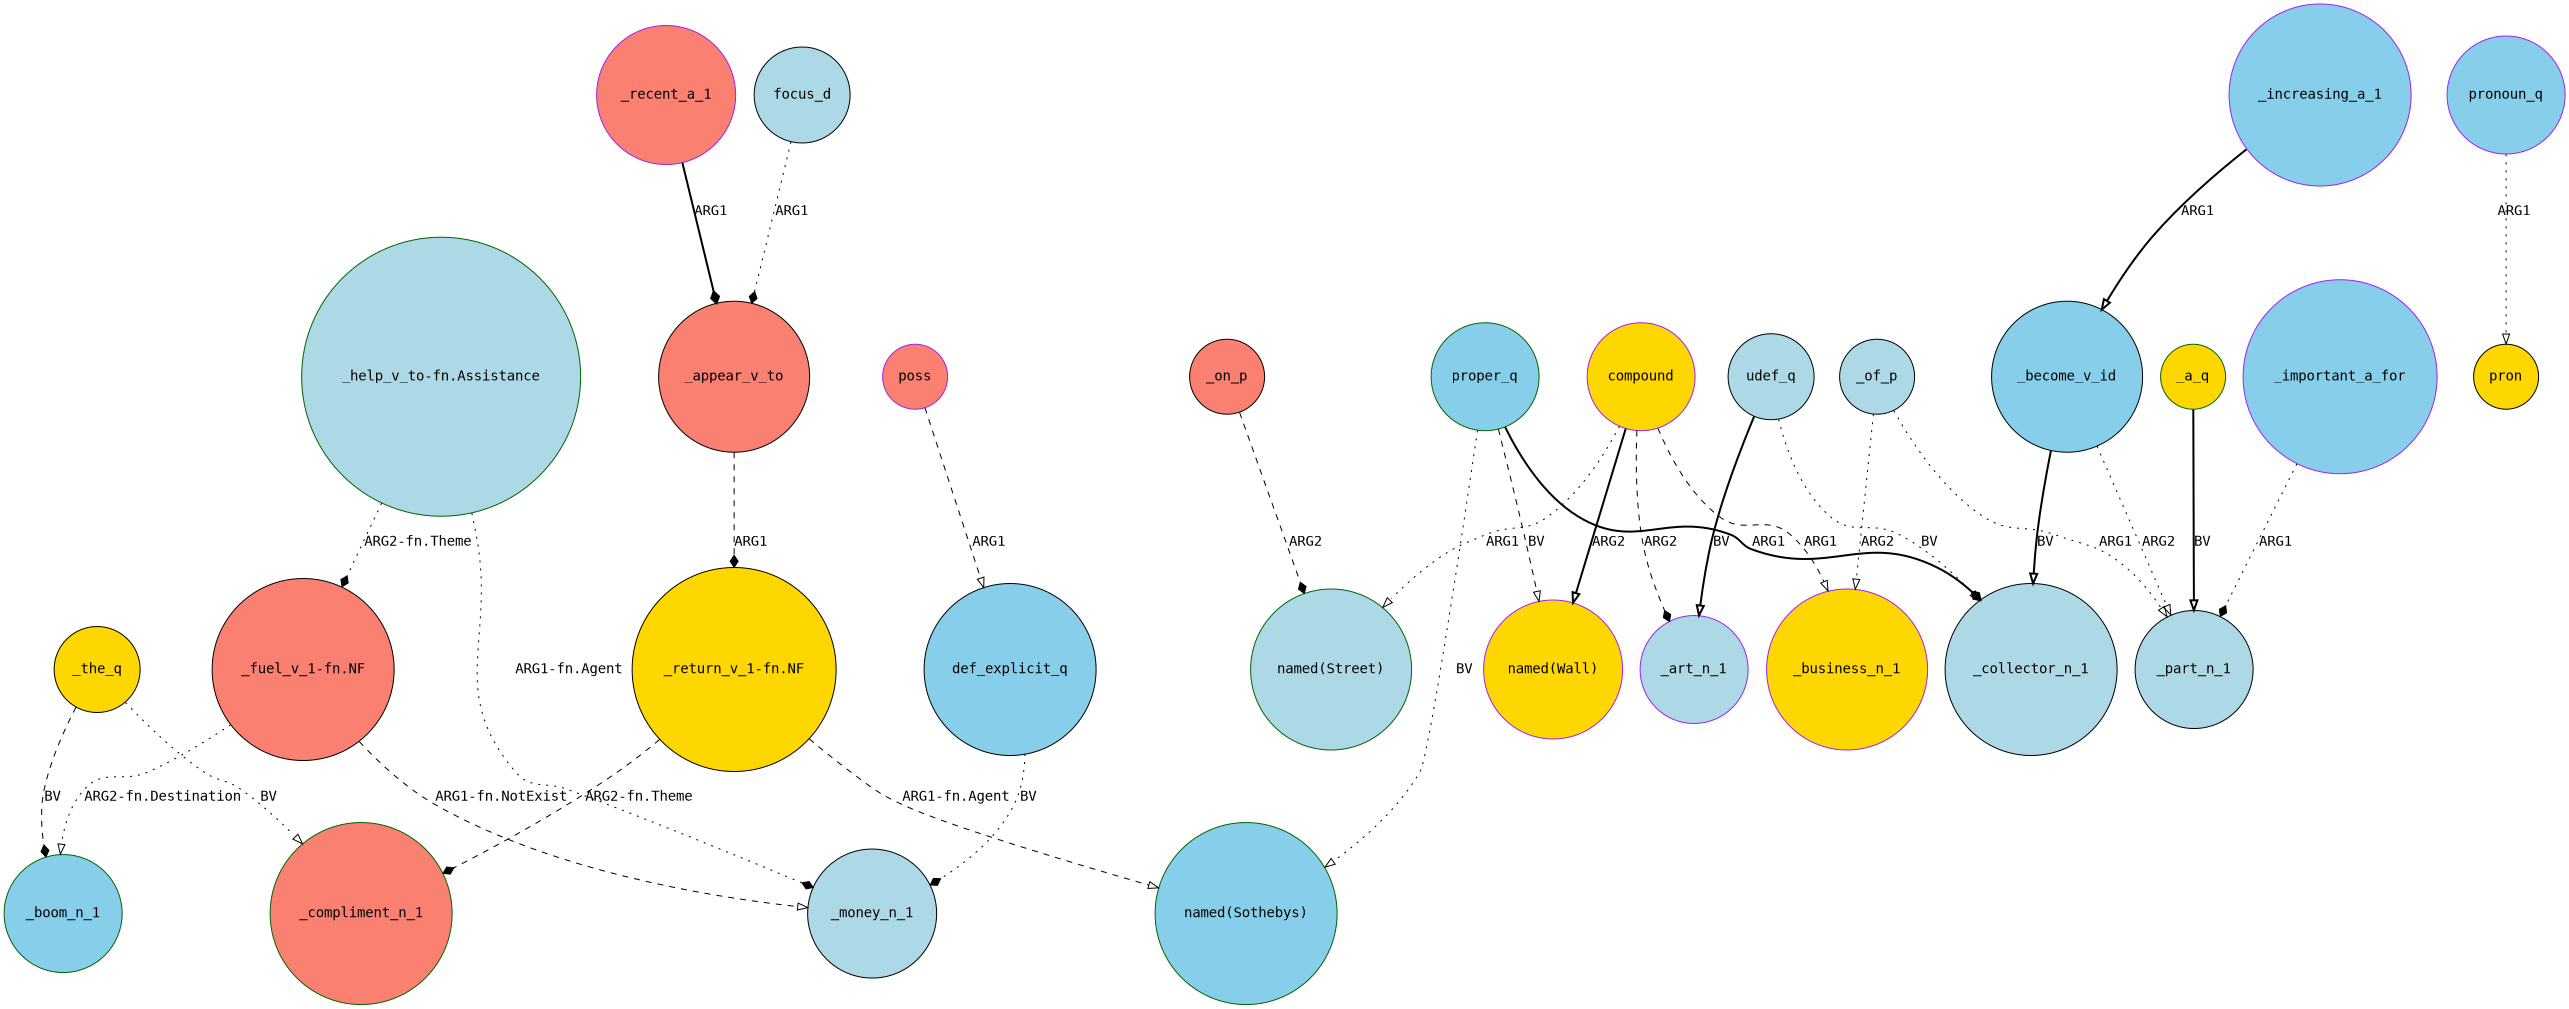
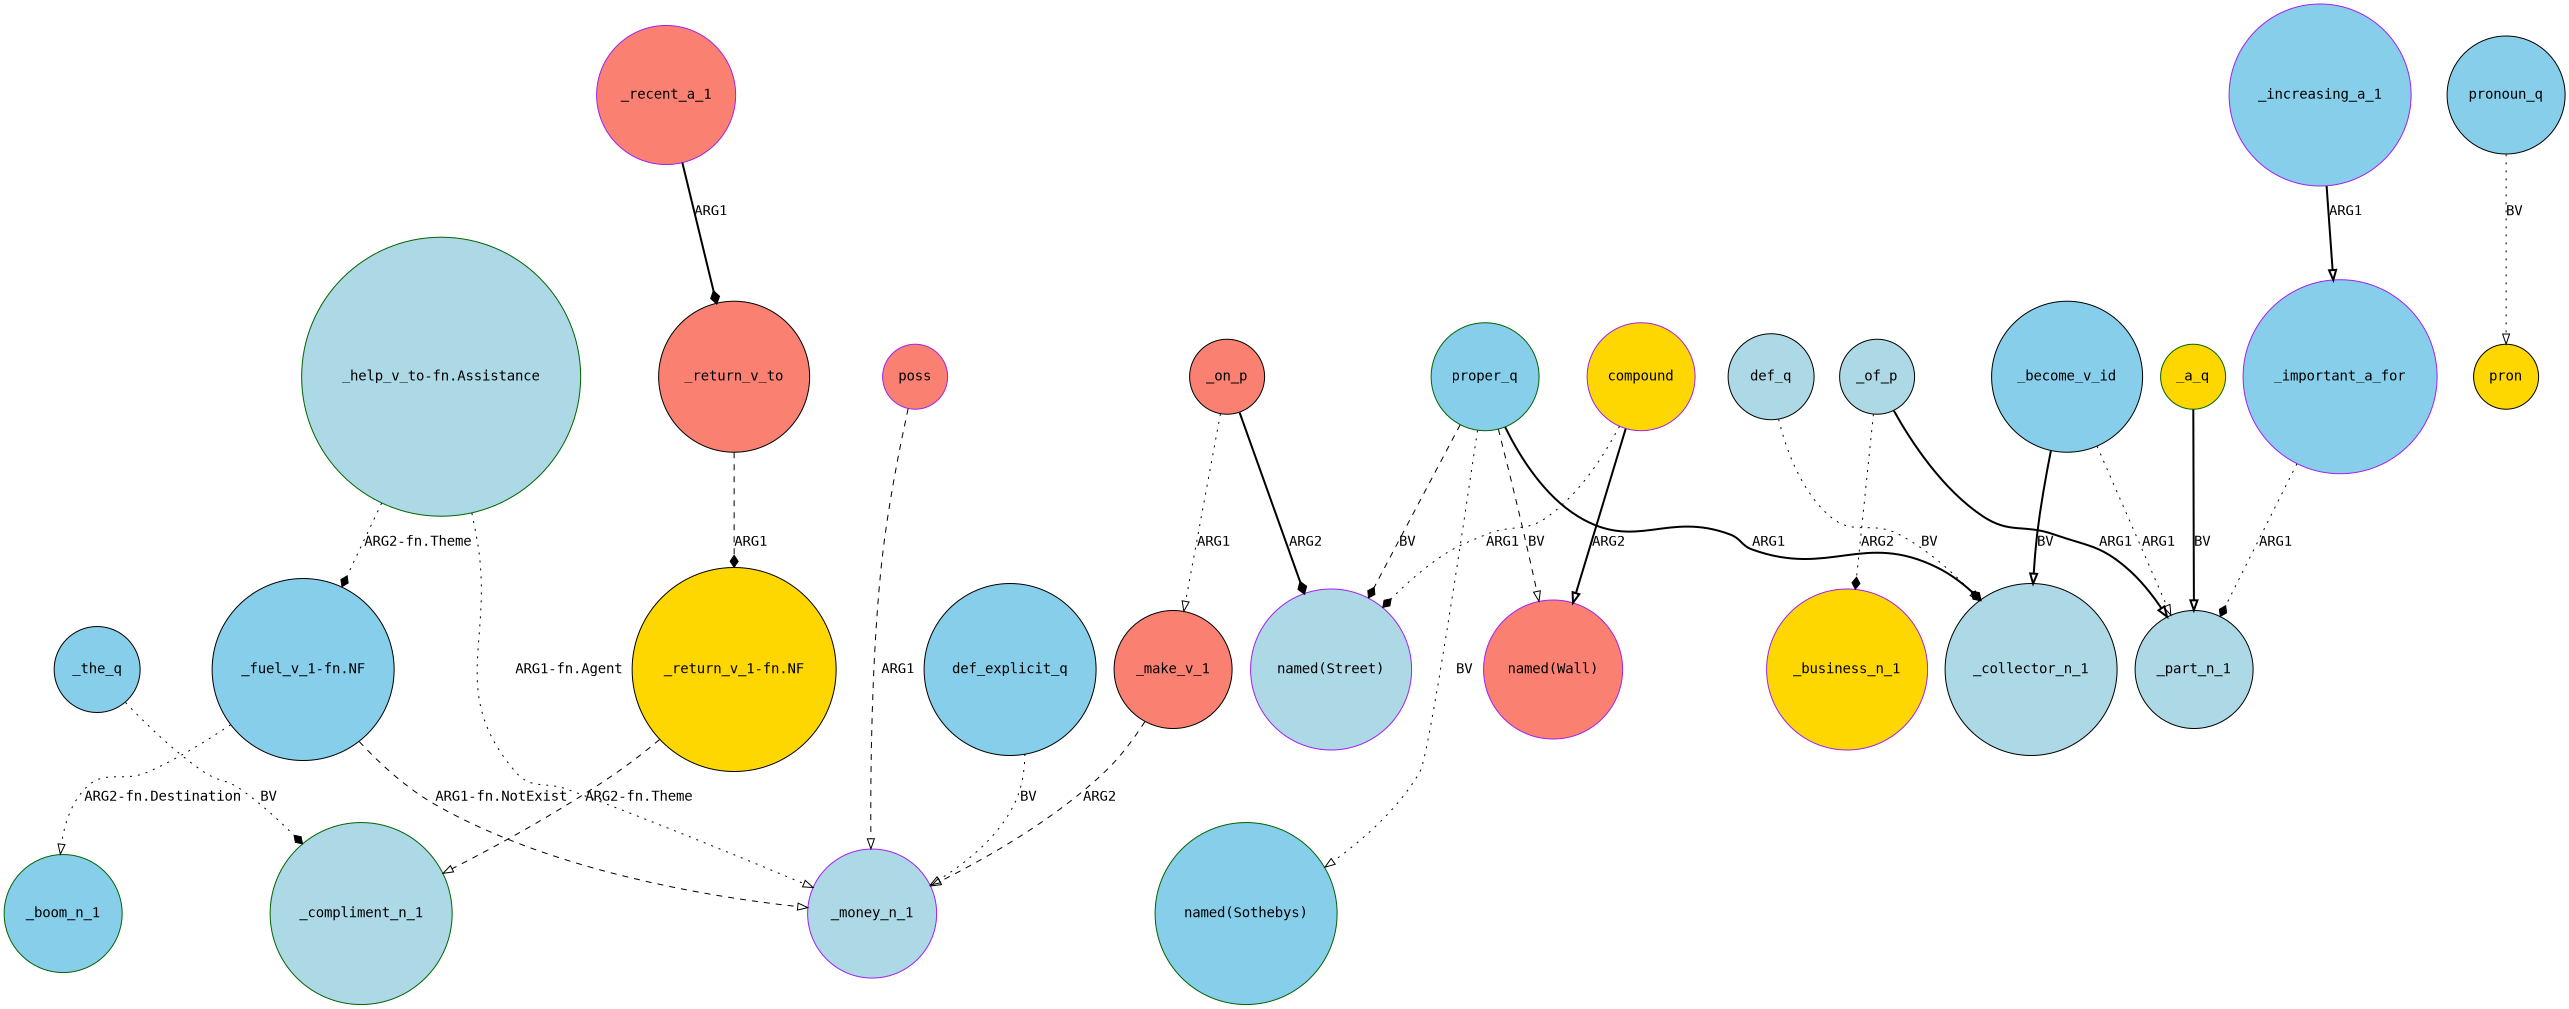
(802, 95) -> none
(2506, 95) -> (2506, 95)
(2515, 211) -> (2515, 211)
(2169, 218) -> (2330, 228)
(734, 377) -> (734, 377)
(1771, 377) -> (1771, 377)
(953, 493) -> (877, 622)
(1865, 496) -> (1865, 496)
(1270, 497) -> (1270, 497)
none -> (1417, 506)
(1730, 522) -> none
(1511, 528) -> (1511, 528)
(2015, 528) -> (2015, 528)
(2159, 542) -> (2159, 542)
(97, 669) -> (97, 669)
(303, 669) -> (303, 669)
none -> (1173, 669)
(1331, 669) -> (1331, 669)
(1553, 669) -> (1553, 669)
(1694, 669) -> none
(206, 773) -> (206, 773)
(48, 774) -> none
(532, 783) -> (532, 783)
(559, 809) -> (559, 809)
(1000, 827) -> (1000, 827)
(970, 830) -> none
(361, 914) -> (361, 914)
(872, 914) -> (872, 914)
